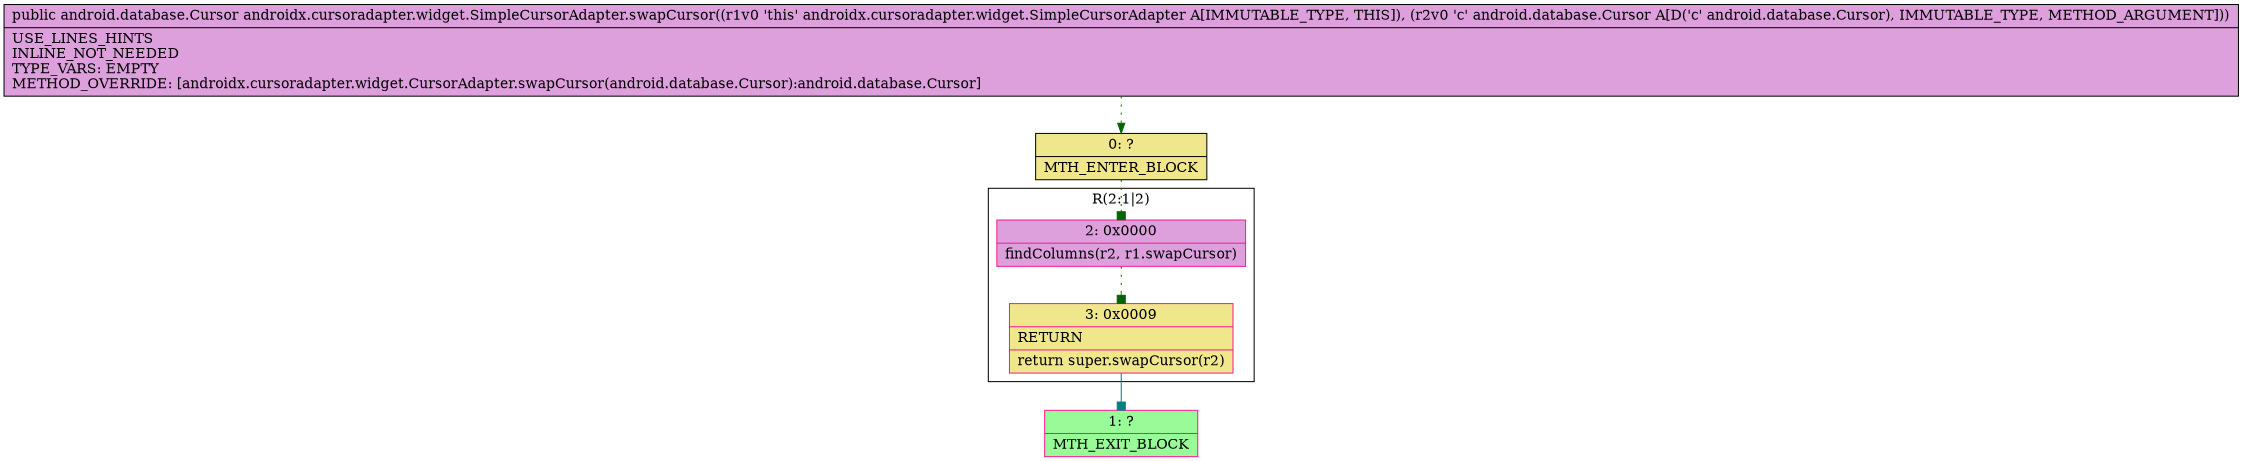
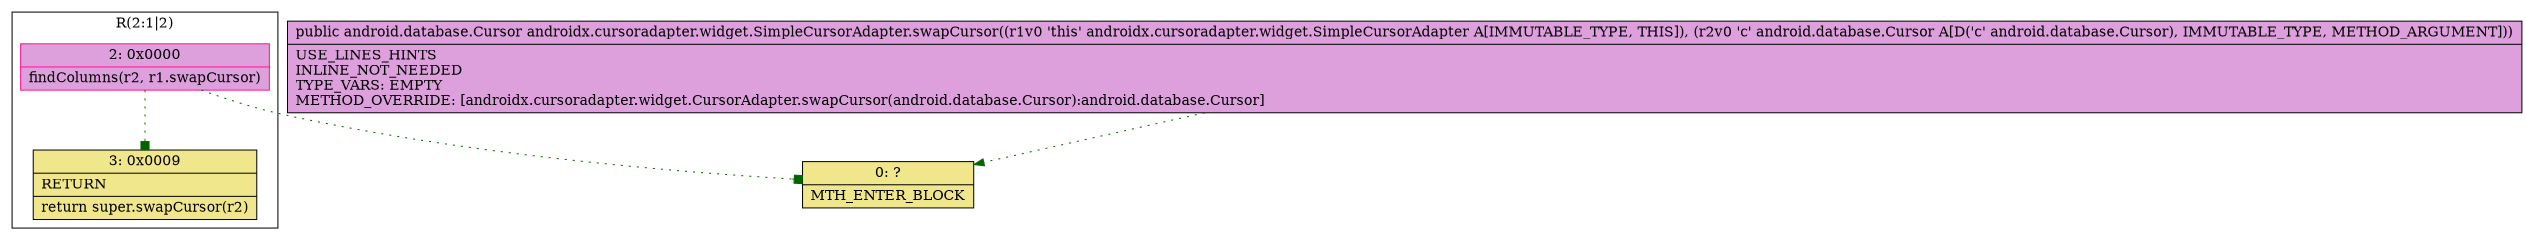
(1121, 195) -> (494, 151)
(1121, 338) -> (145, 185)
(1121, 433) -> none
